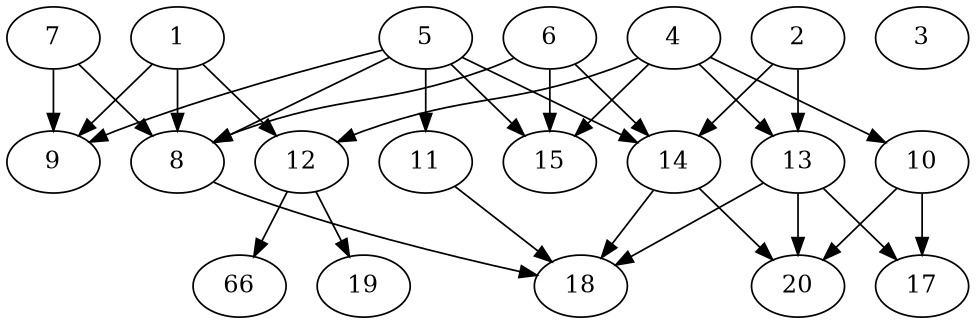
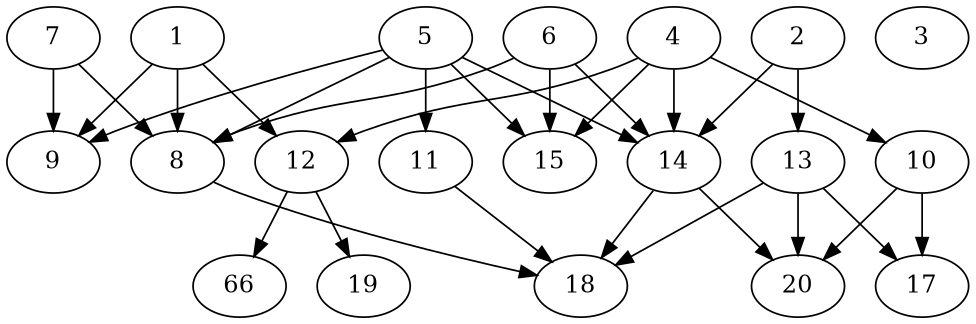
(728, 92) -> (674, 92)
